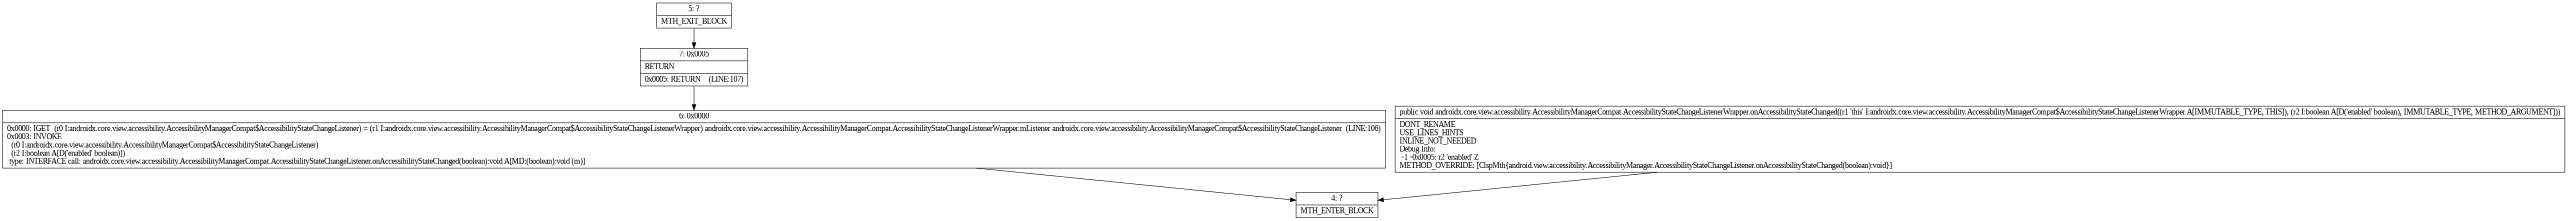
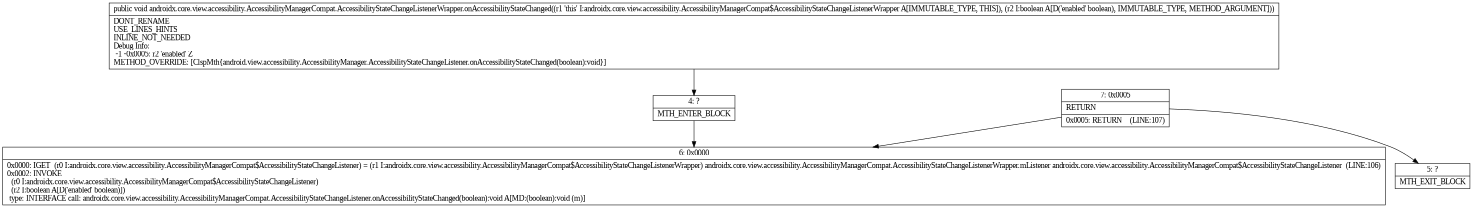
(694, 35) -> (1295, 121)
(37, 137) -> (37, 174)
(1133, 184) -> (694, 131)
